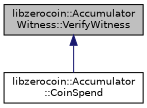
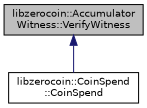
(74, 88) -> (74, 88)
